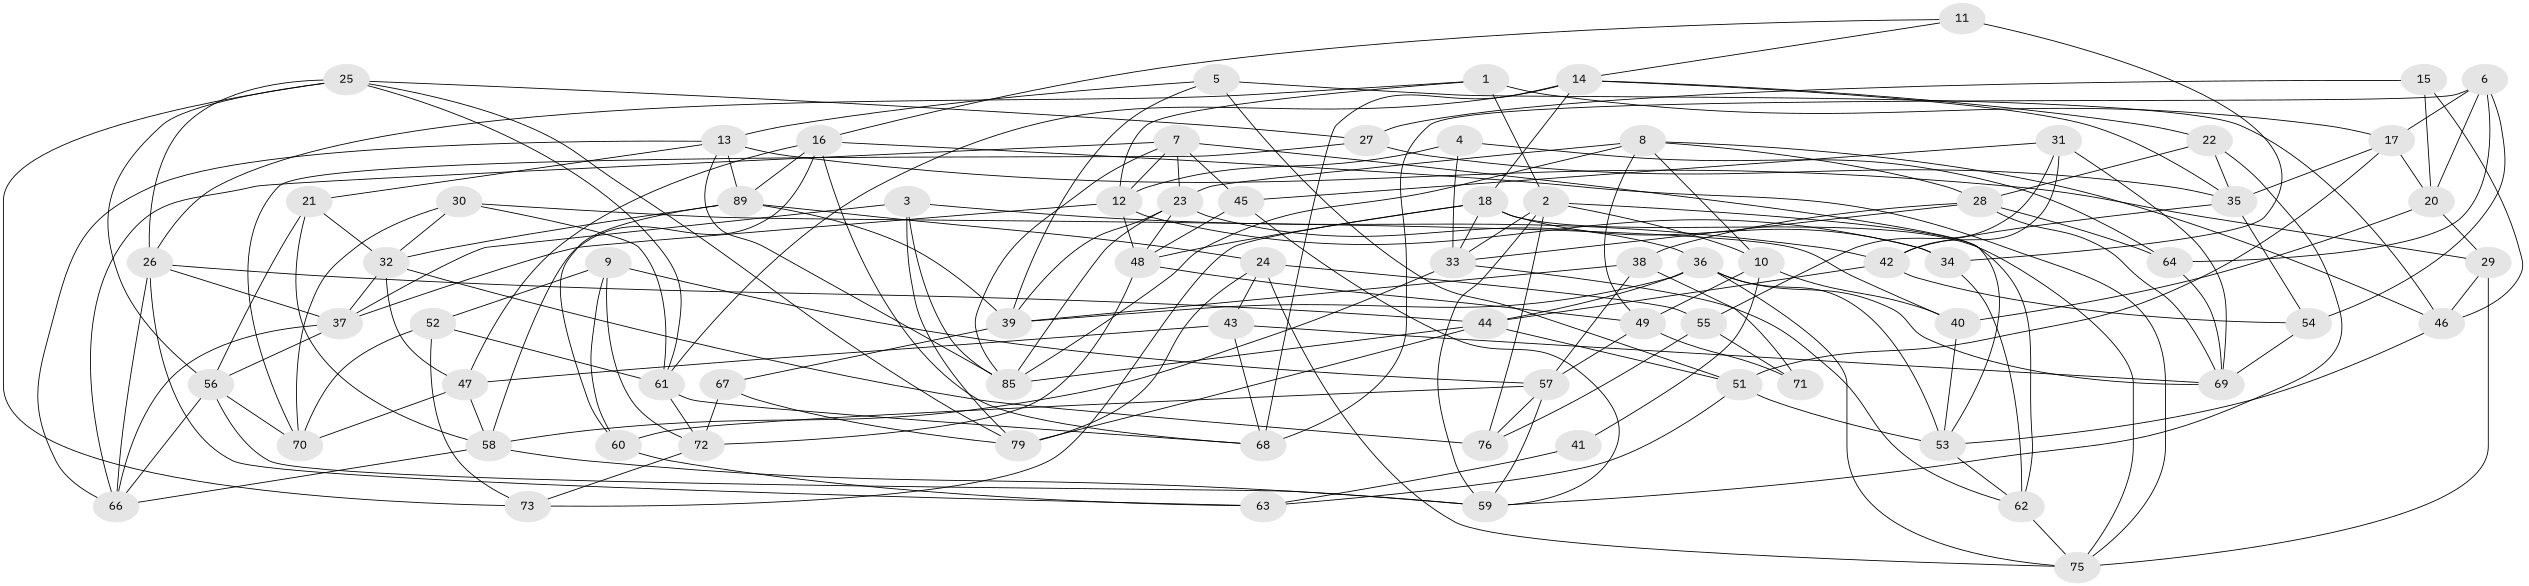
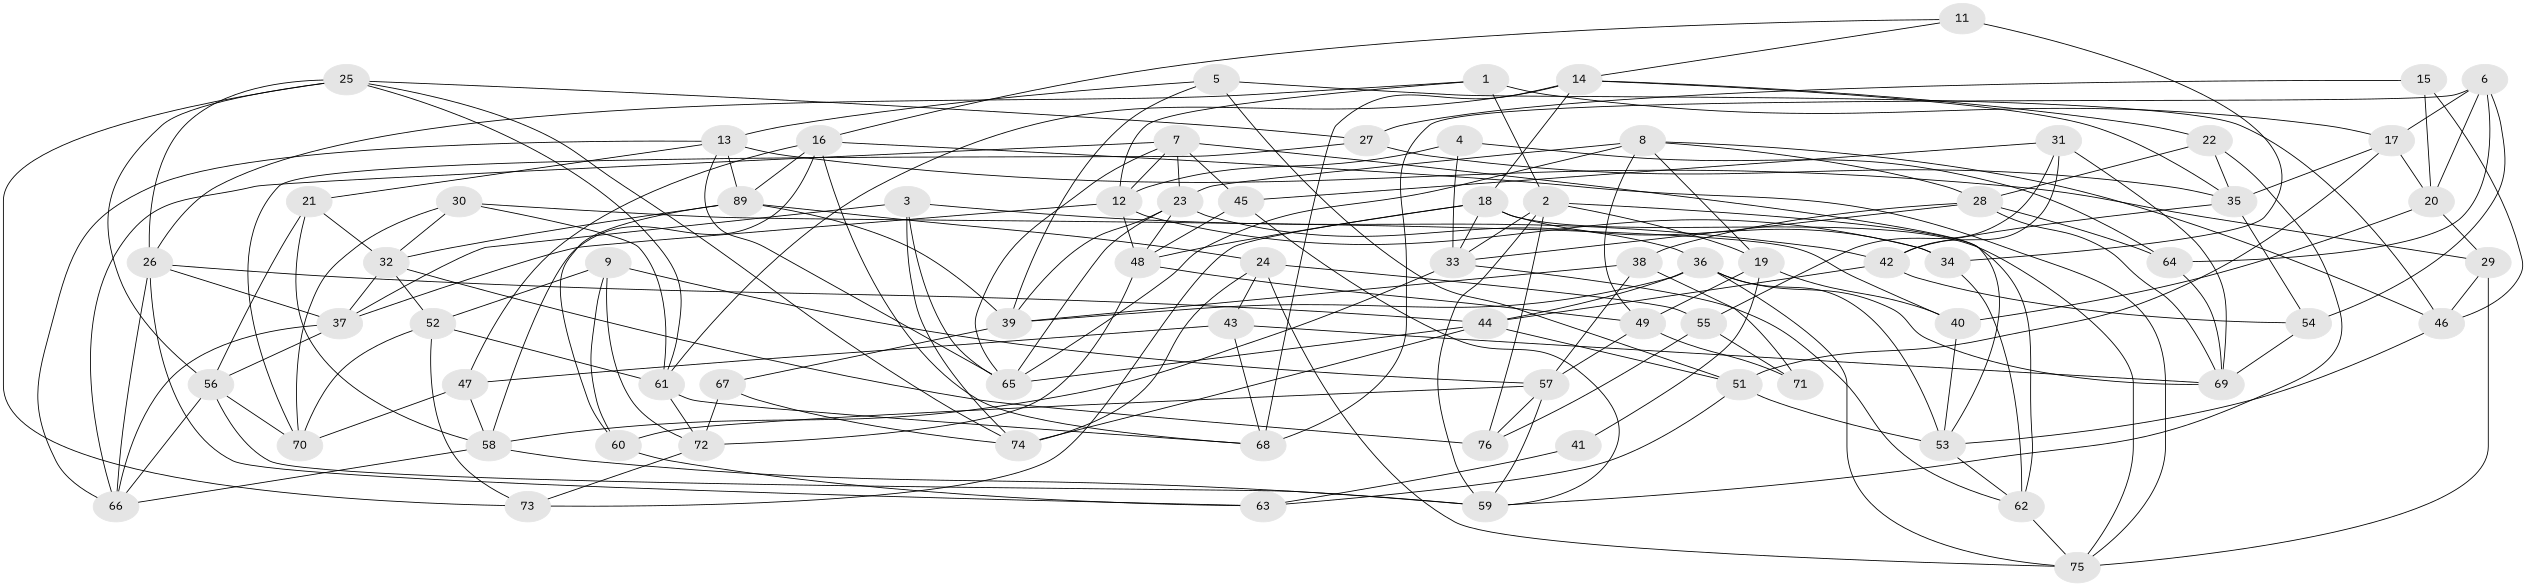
(1761, 263) -> (1761, 263)
(404, 342) -> (410, 293)
(1009, 385) -> (1009, 385)
(1018, 446) -> (1018, 446)
